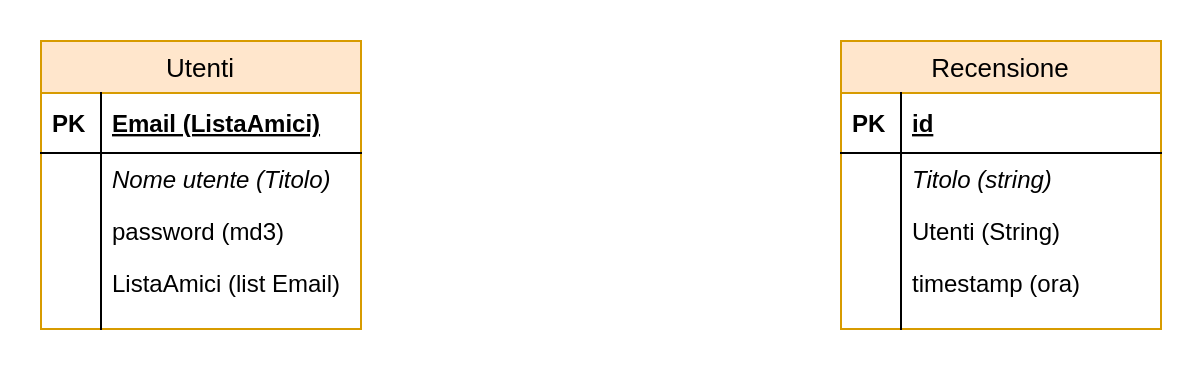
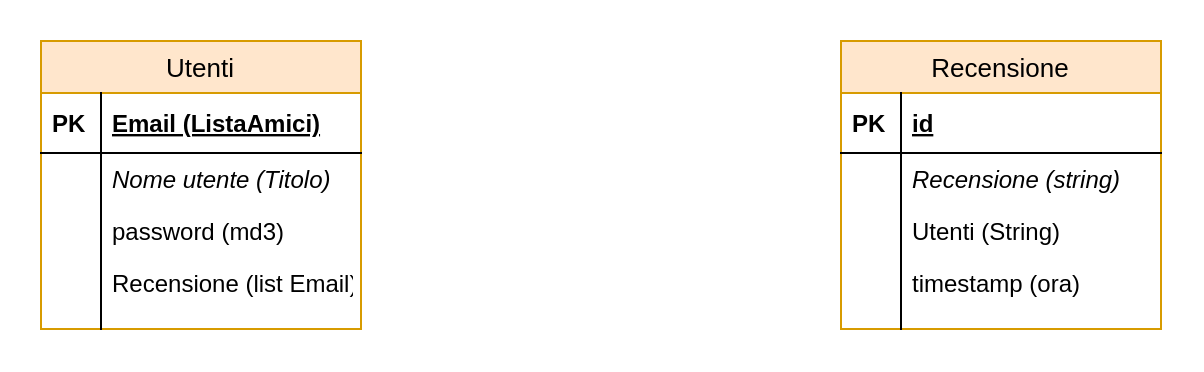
(1000, 180) -> (1030, 180)
(238, 284) -> (245, 284)
